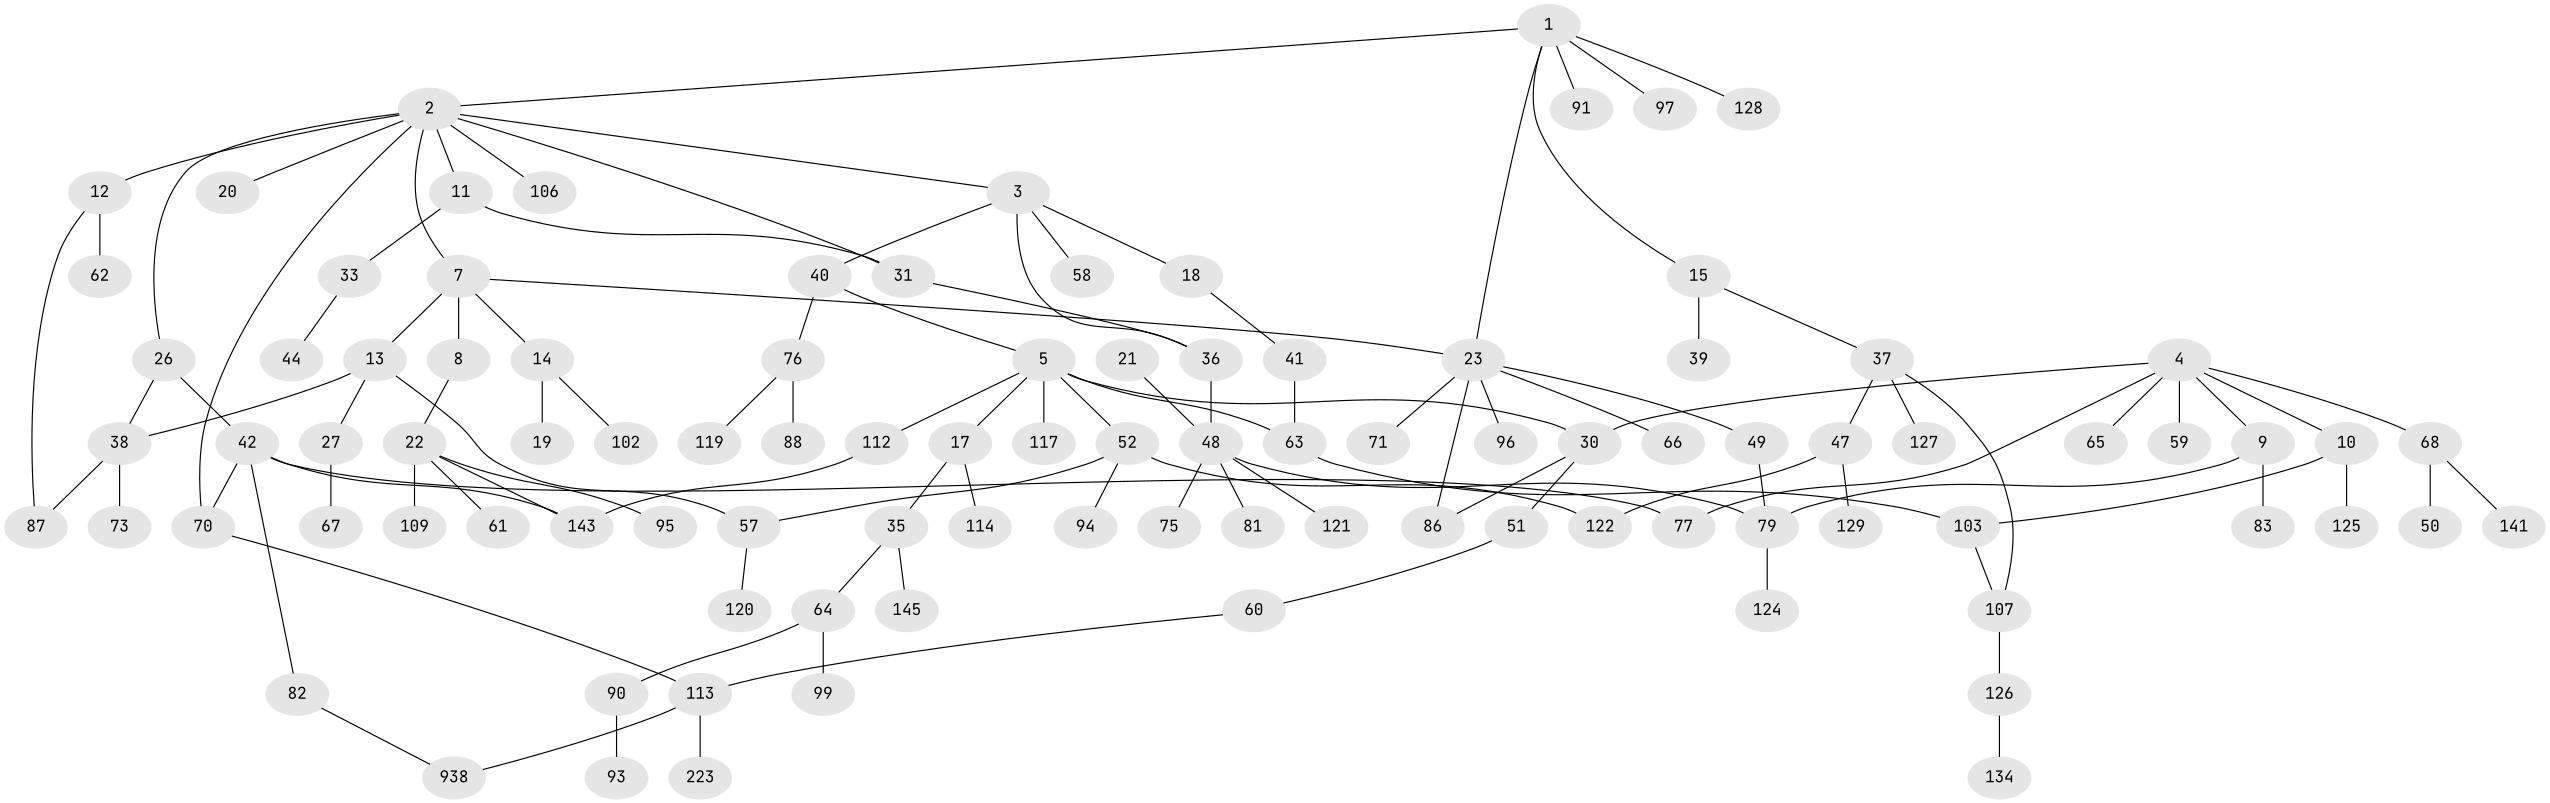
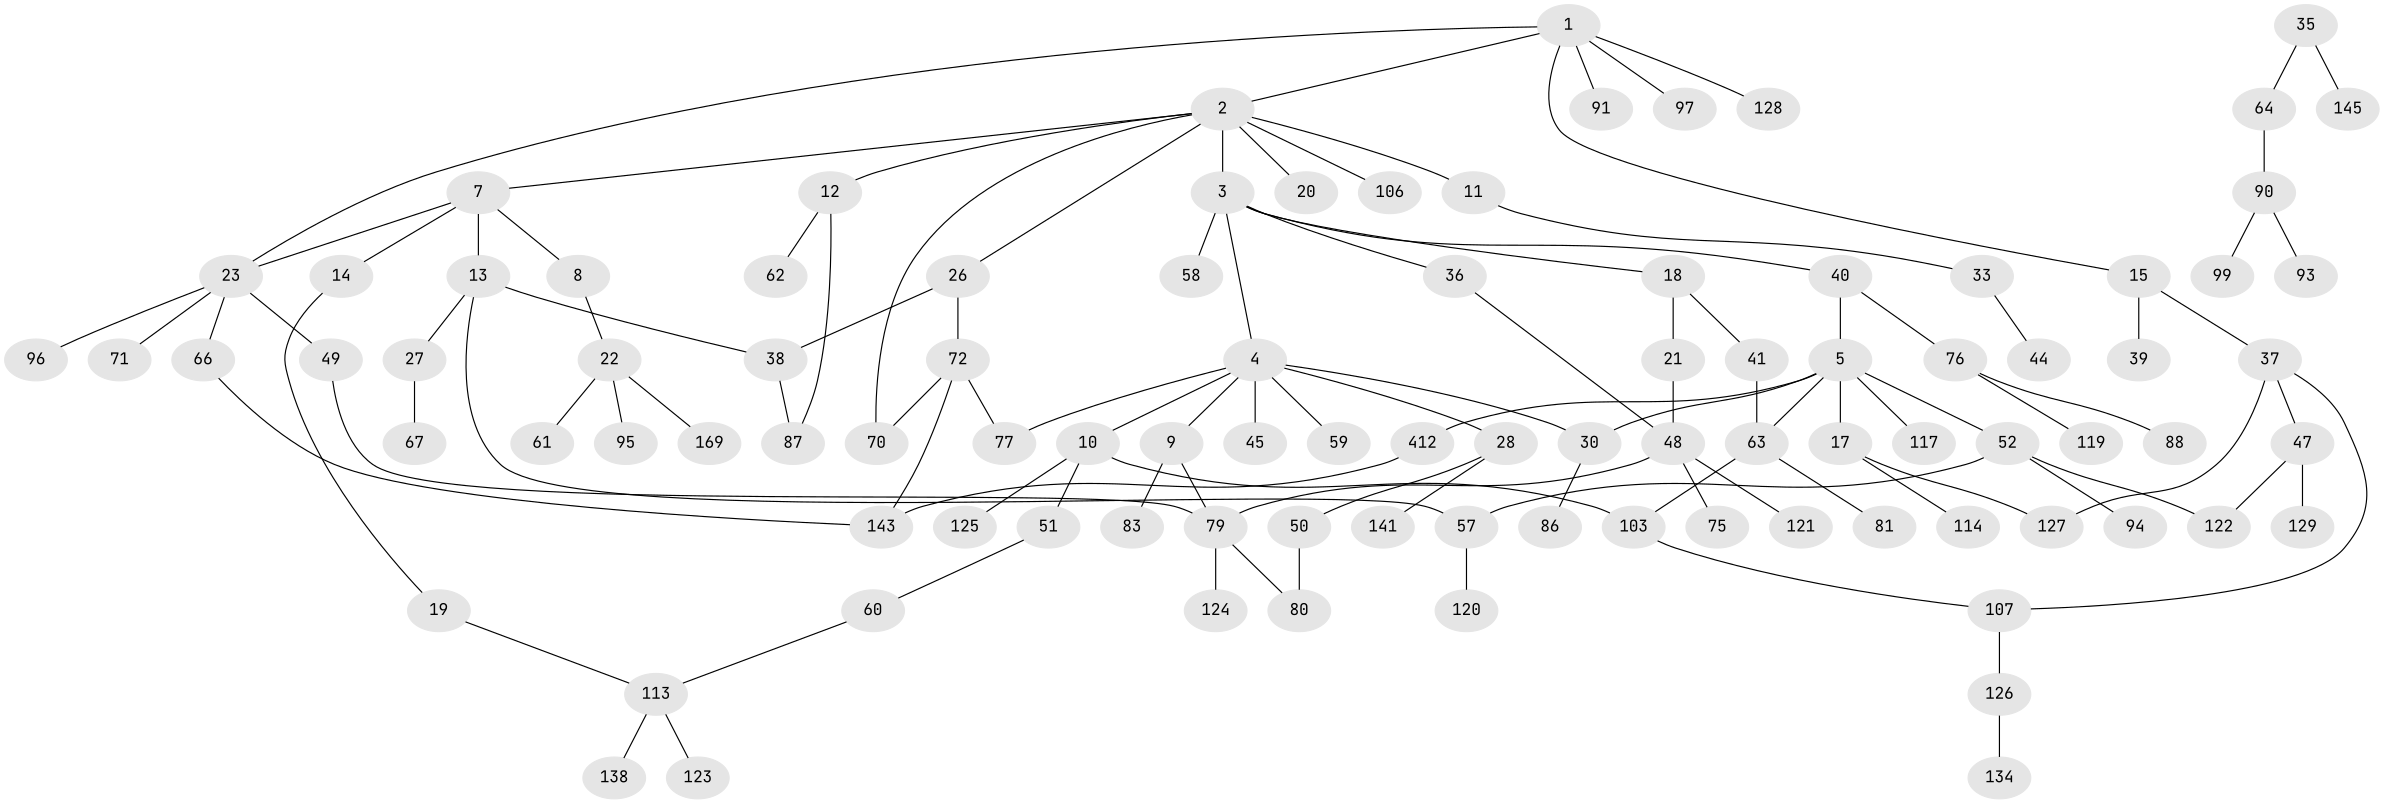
(903, 276) -> none
none -> (1239, 276)
none -> (1673, 318)
(247, 444) -> (958, 360)
(626, 444) -> none
(877, 444) -> (1422, 444)
(1453, 444) -> none
(2096, 444) -> (1255, 444)
(2430, 444) -> (1506, 444)
(1561, 476) -> (1065, 492)
(934, 478) -> (1946, 485)
(498, 485) -> (518, 500)
(1233, 488) -> (1810, 479)
(120, 527) -> none
(415, 527) -> (709, 444)
(456, 602) -> (547, 653)
none -> (1299, 611)
(823, 653) -> (2243, 235)
(297, 694) -> none
(454, 778) -> (614, 778)
(700, 778) -> (698, 778)
